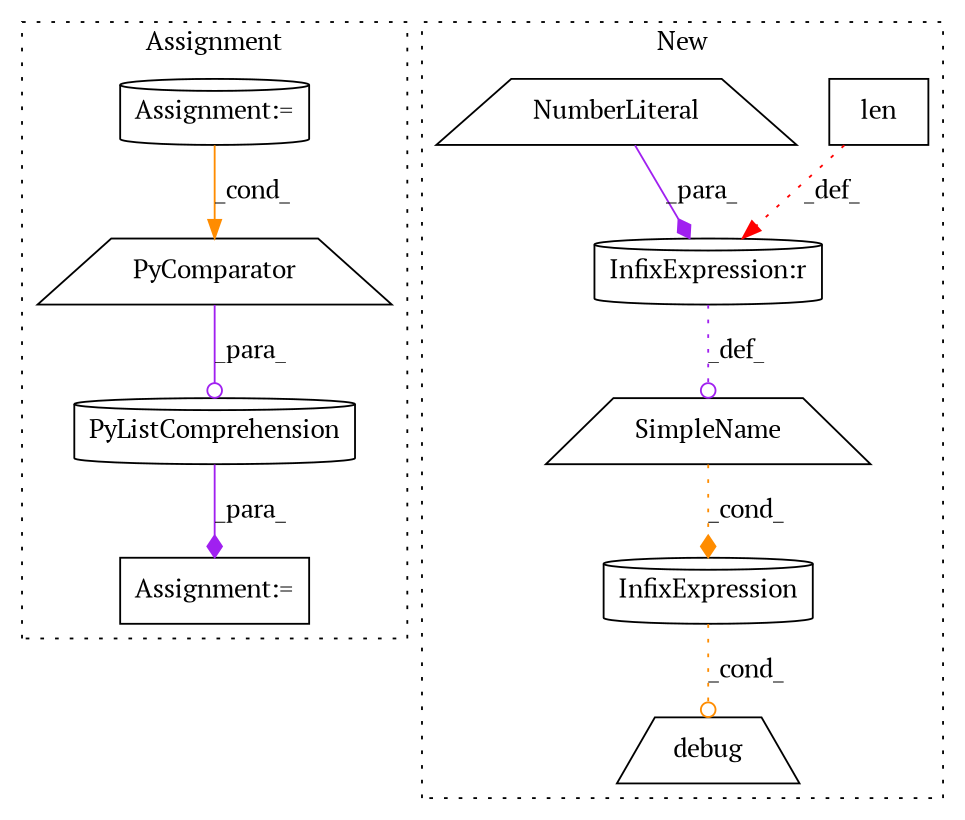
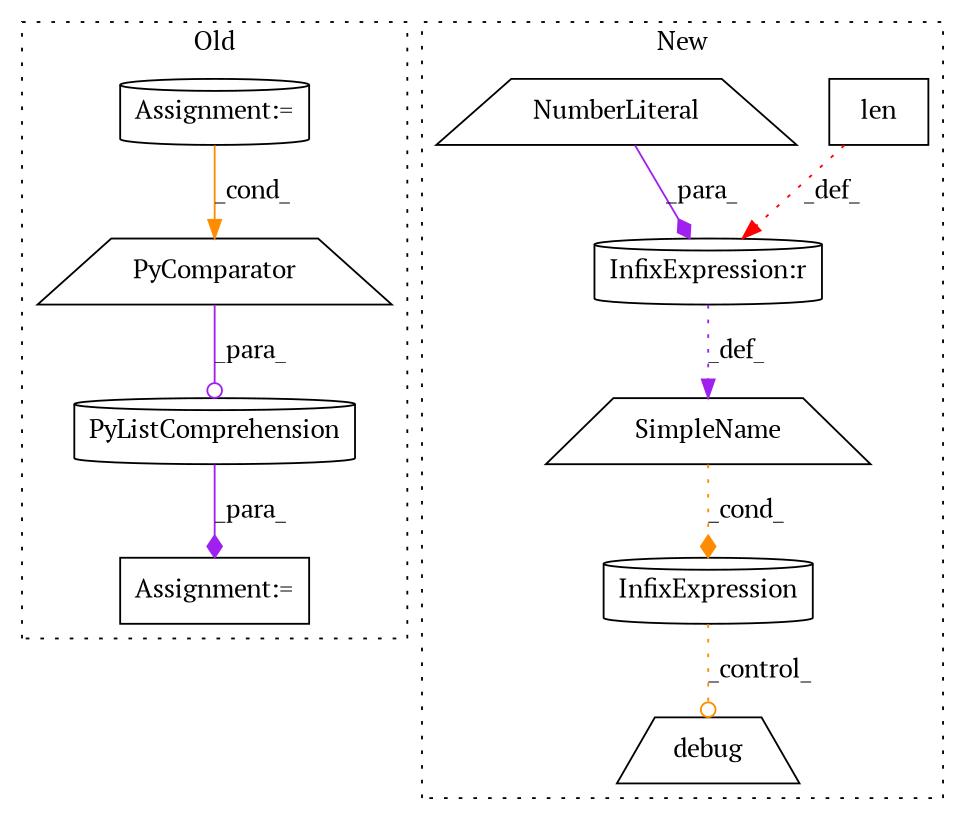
(215, 43) -> (215, 43)
(708, 344) -> (708, 342)
(747, 671) -> (760, 671)
